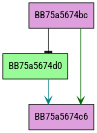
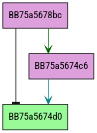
(61, 16) -> (35, 16)
(48, 88) -> (48, 88)
